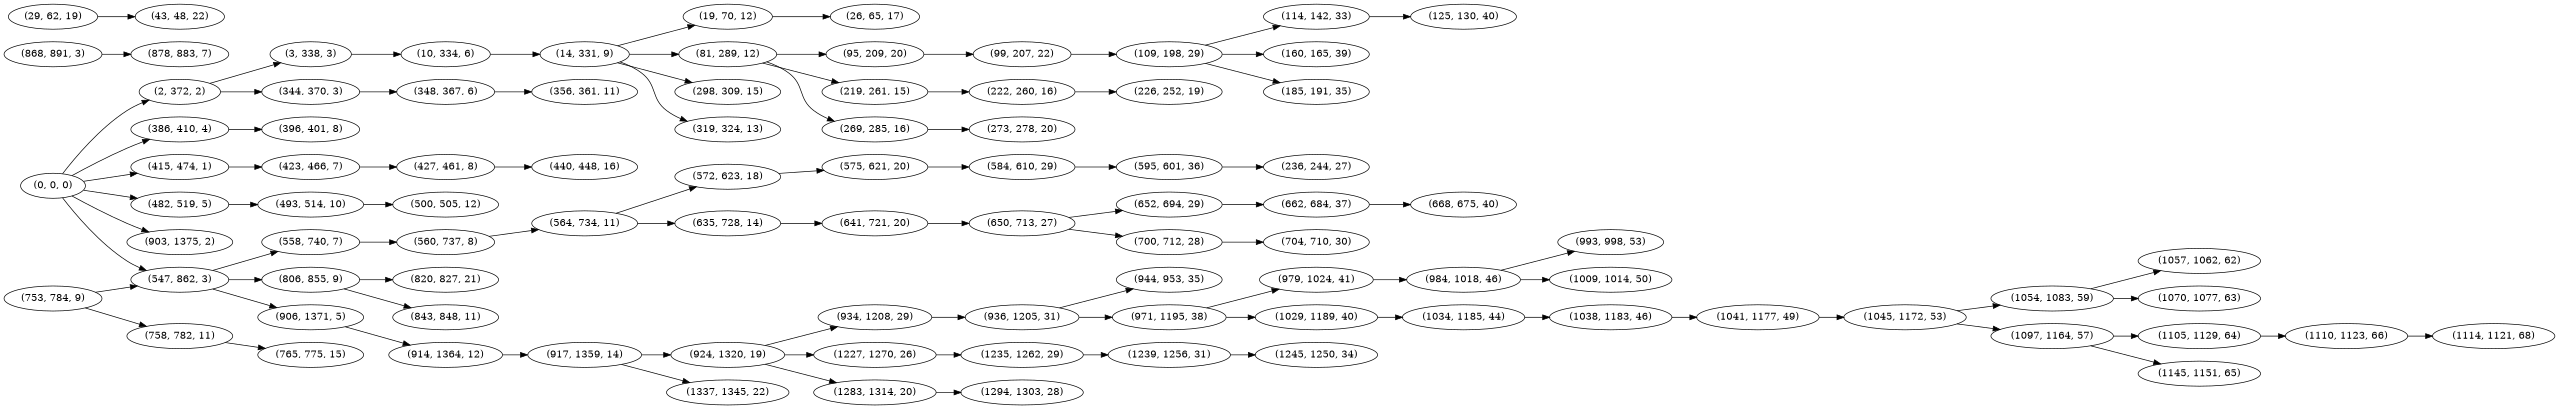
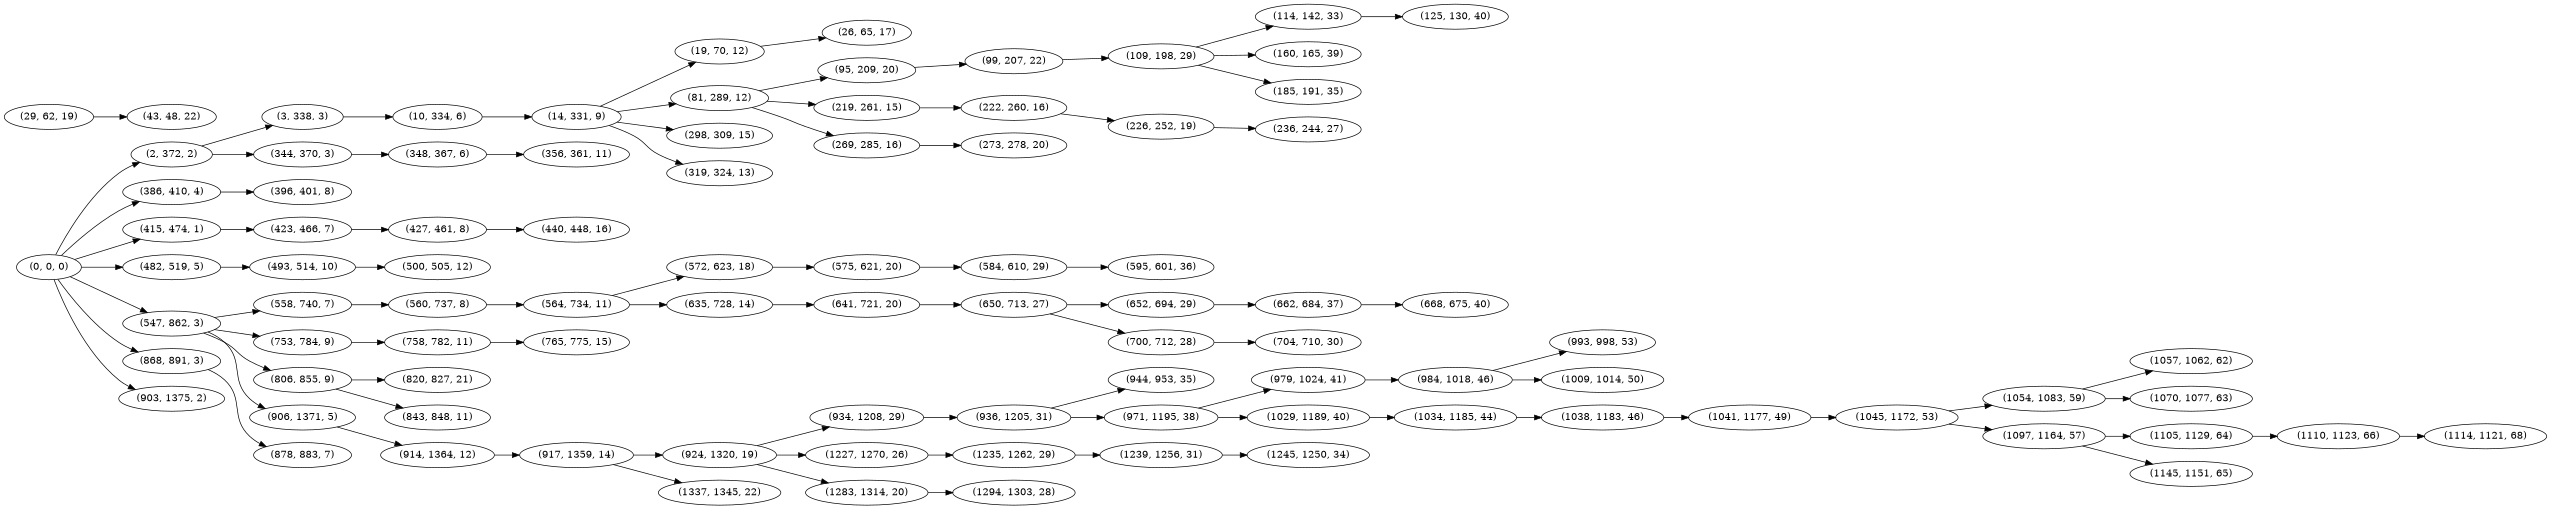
(1239, 167) -> (1231, 128)
(113, 290) -> (234, 332)
none -> (91, 319)
